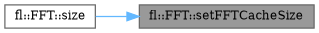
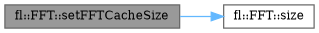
(111, 16) -> (196, 16)
